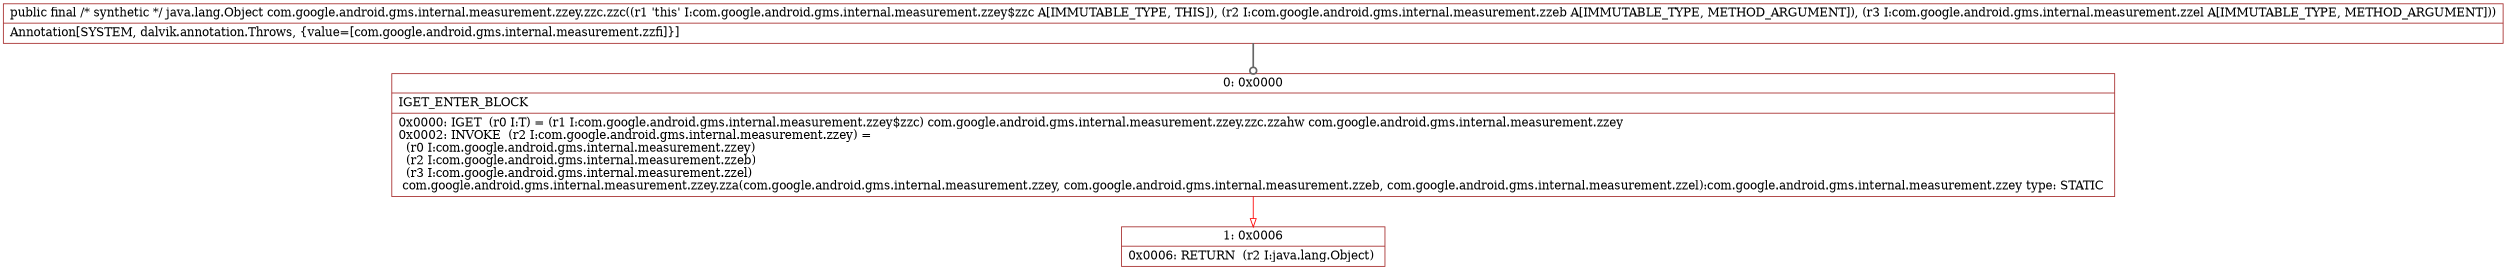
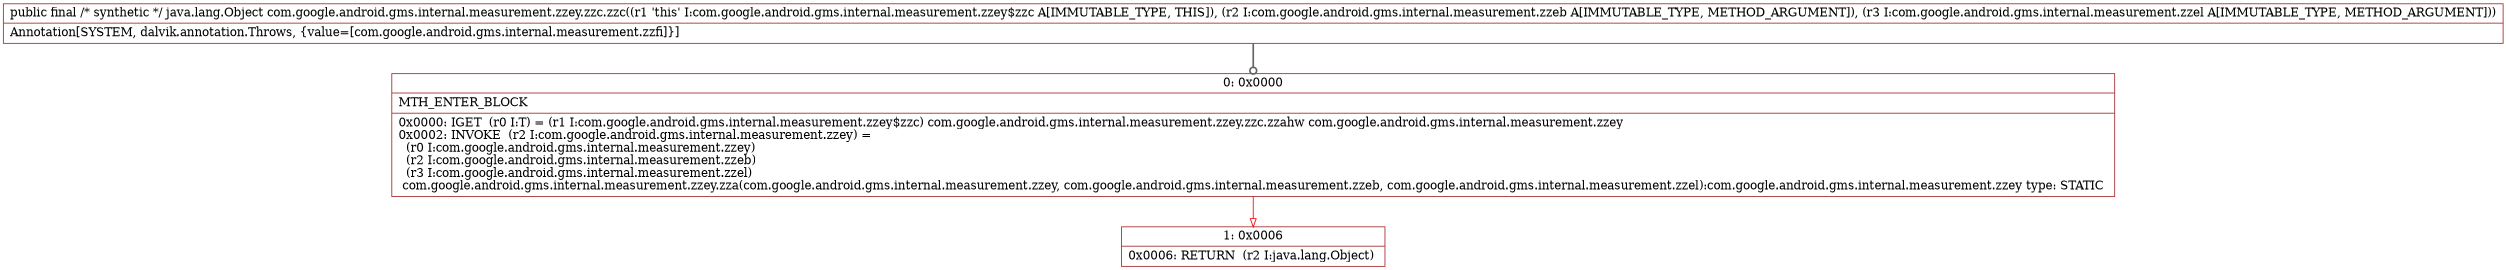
(463, 103) -> (463, 103)
